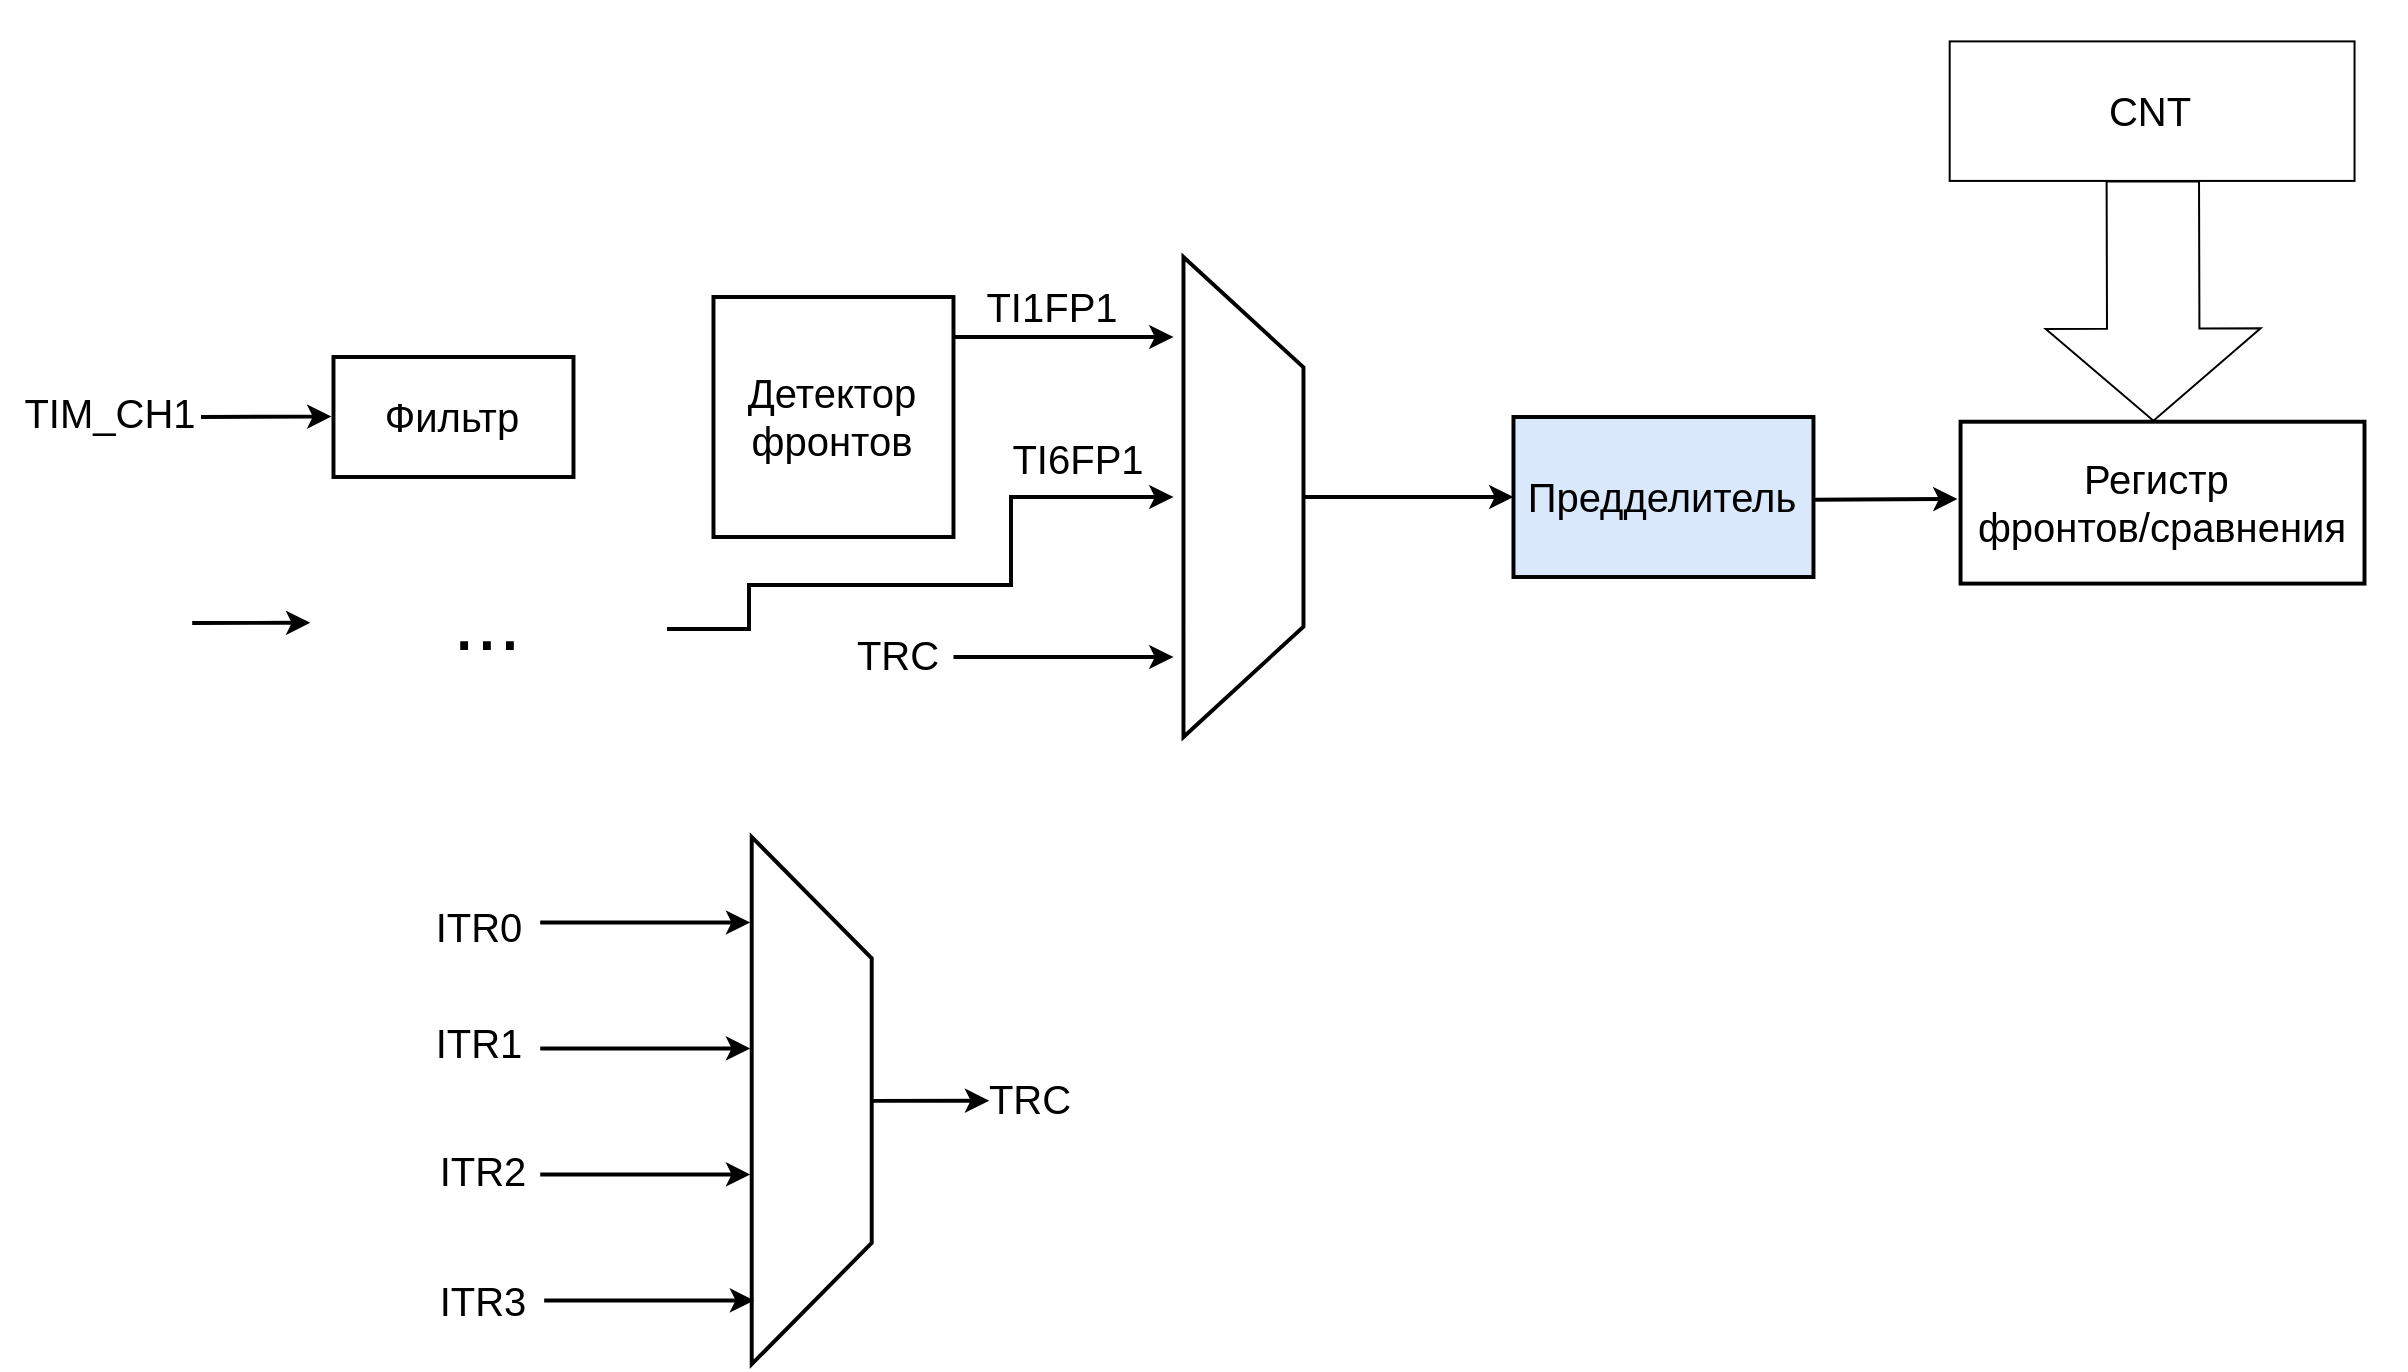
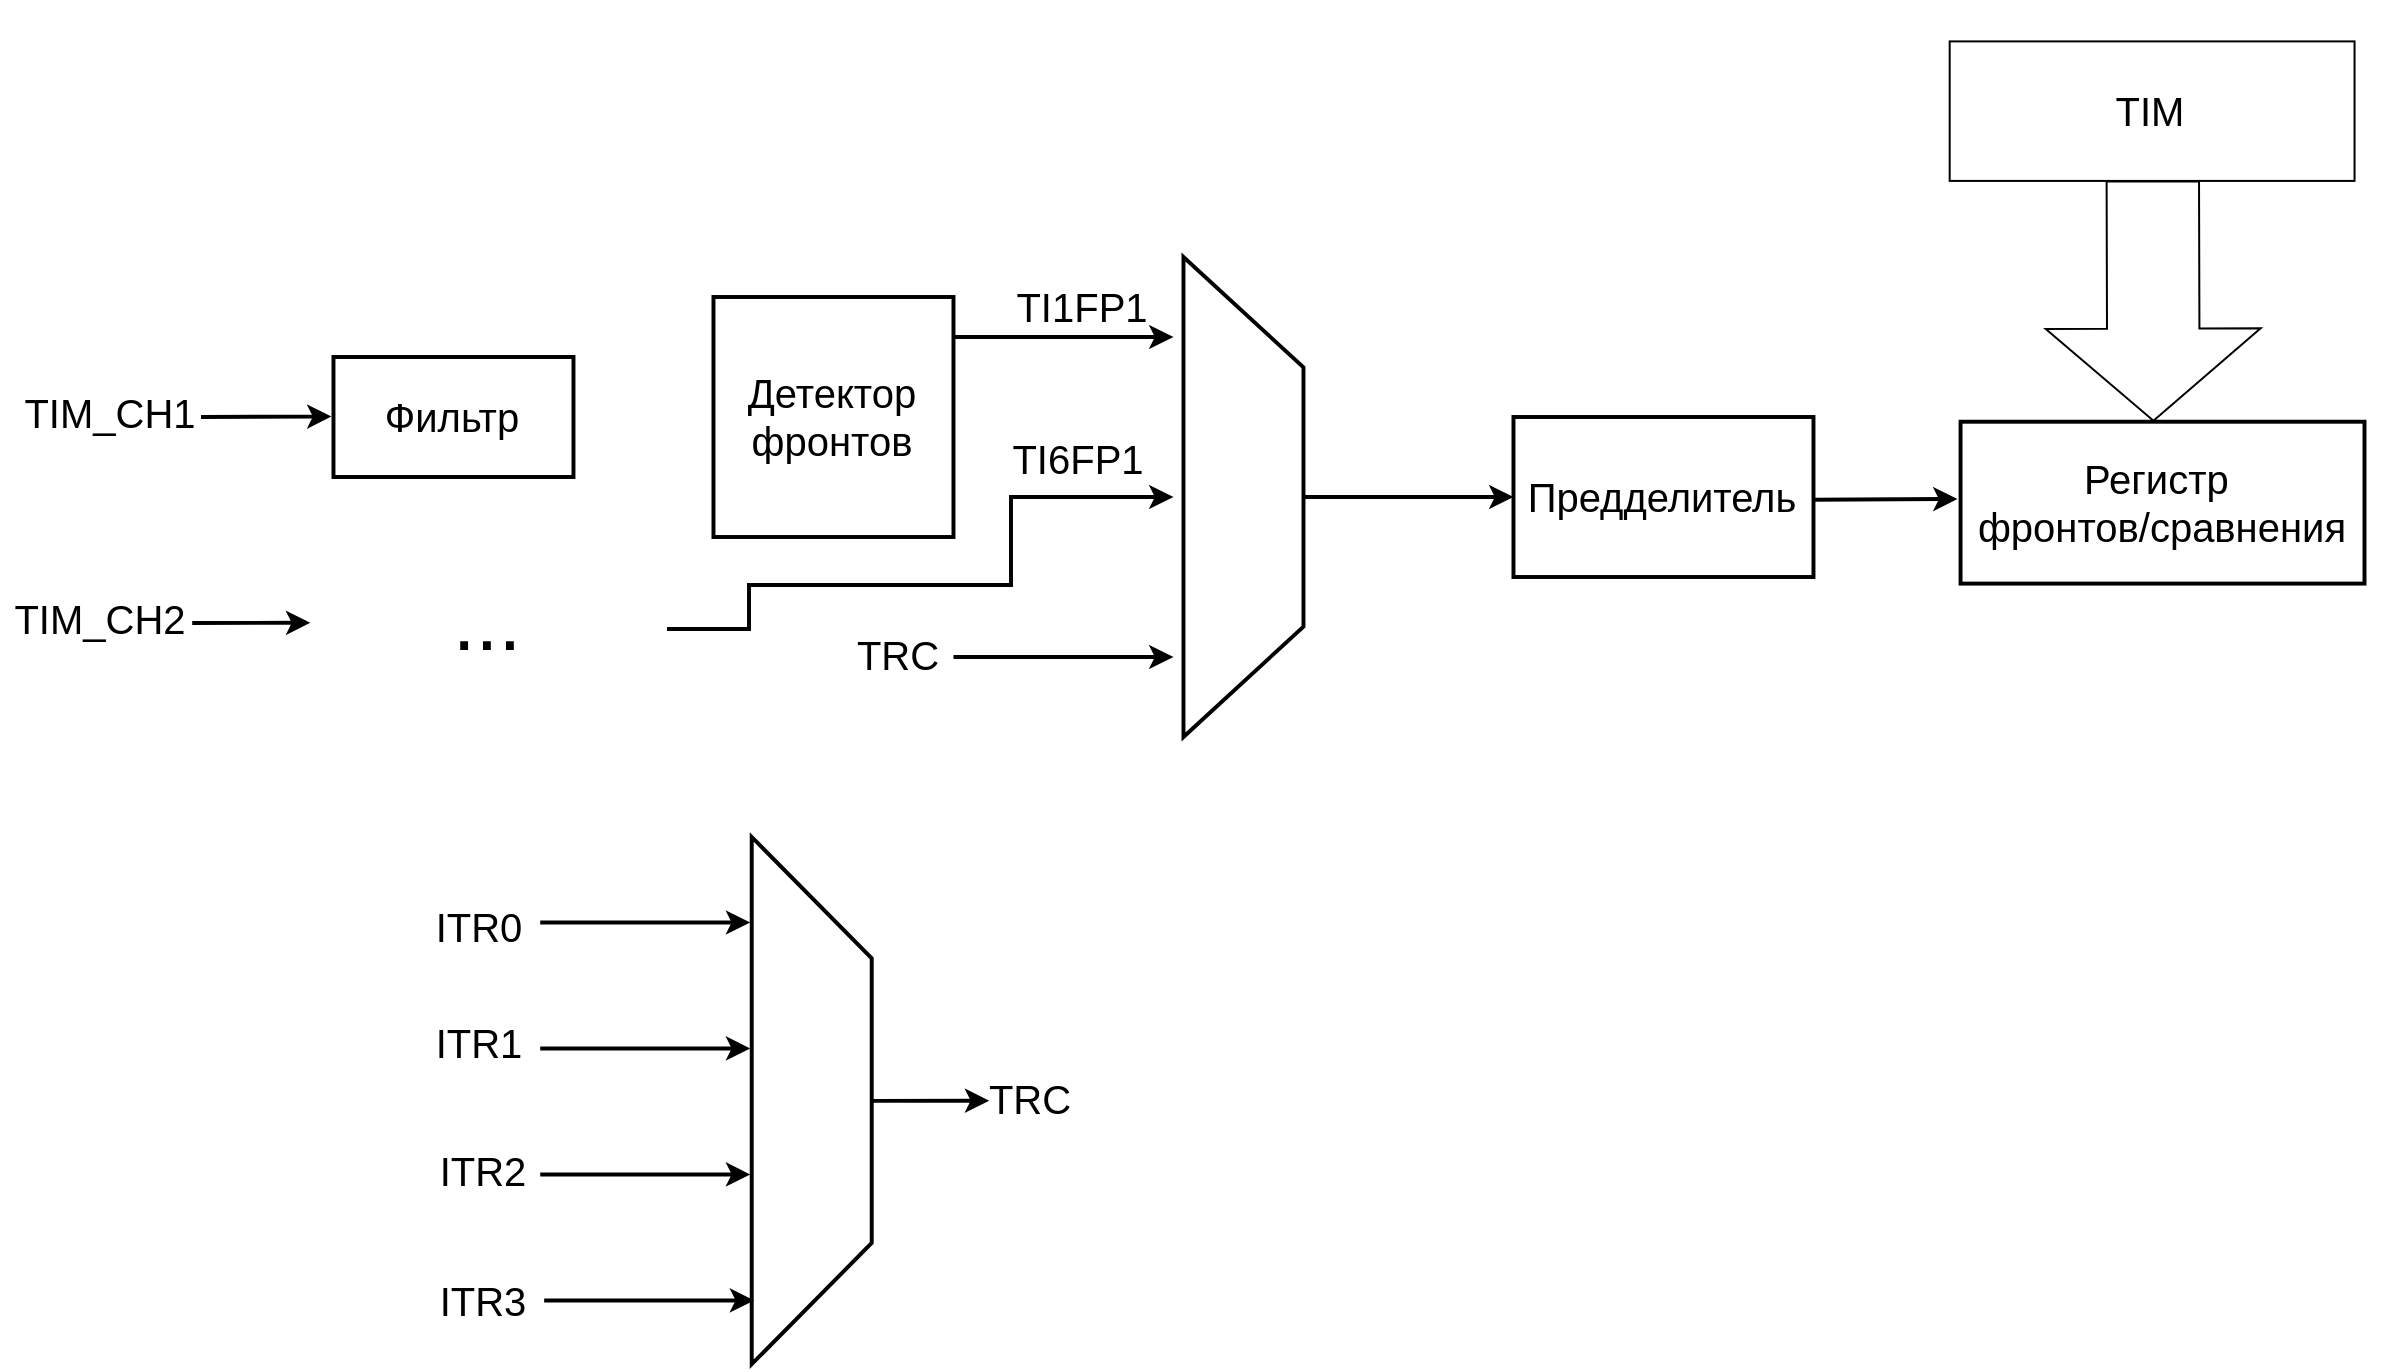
(2151, 111) -> (2151, 111)
(1053, 307) -> (1083, 307)
(1663, 497) -> (1663, 497)
none -> (101, 619)
